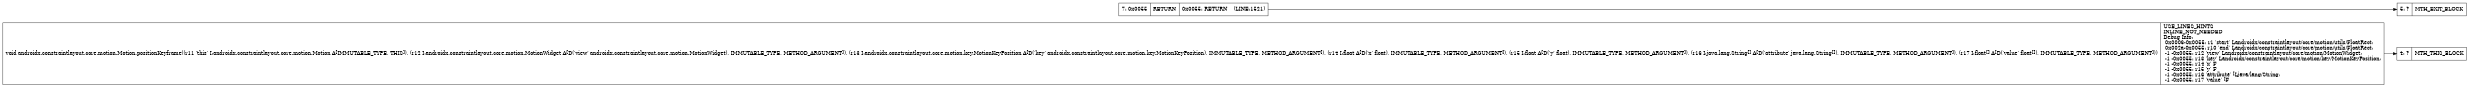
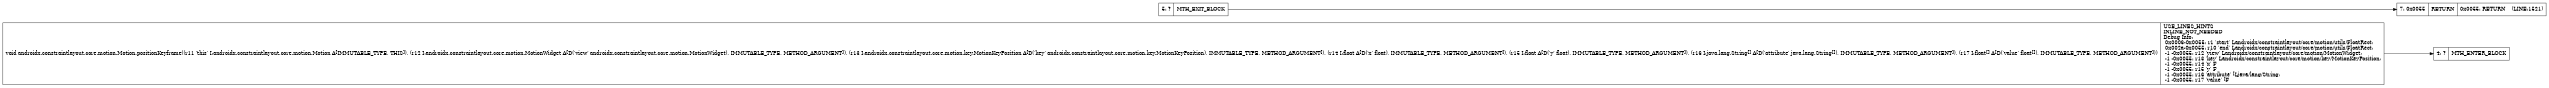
(1831, 9) -> (1811, 9)
(2439, 54) -> (2479, 54)
